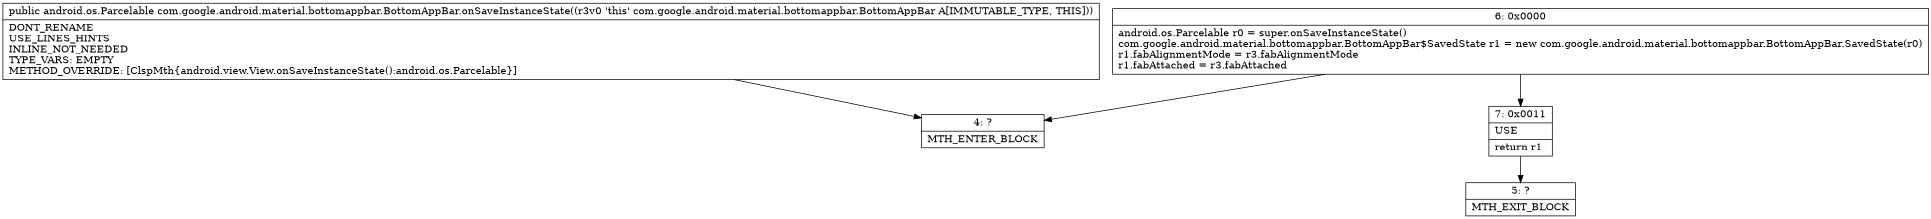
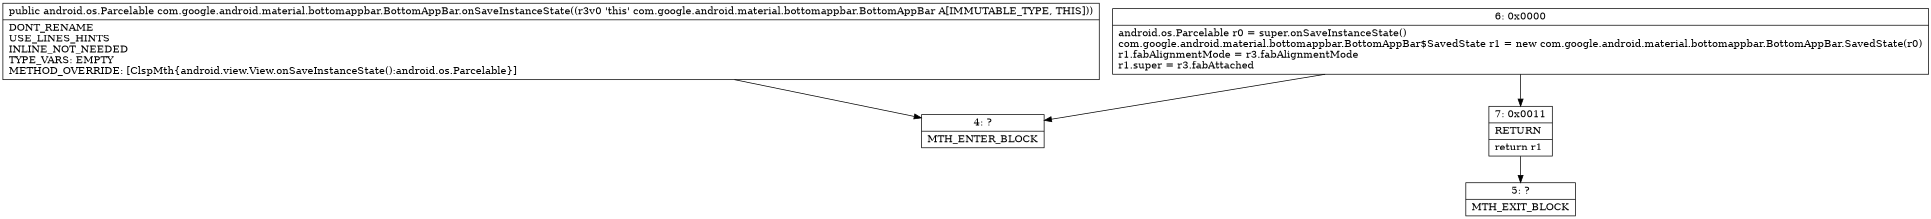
(1203, 66) -> (1186, 66)
(1507, 131) -> (1518, 131)
